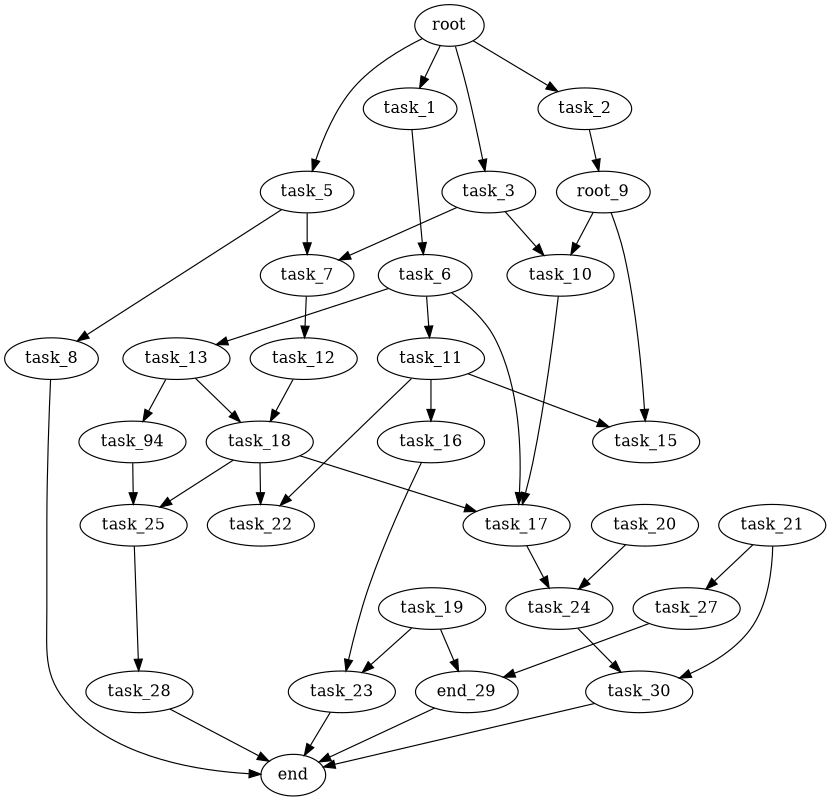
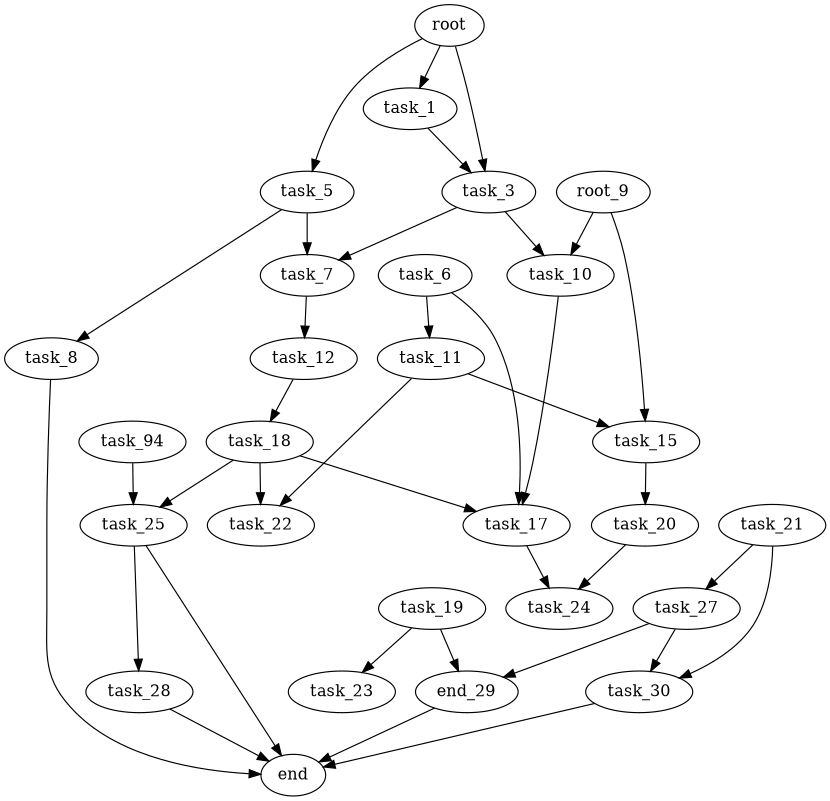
(585, 109) -> none
(417, 186) -> (445, 146)
(176, 359) -> none
(431, 442) -> none
none -> (646, 478)
(599, 650) -> (666, 645)
(320, 729) -> (211, 646)
